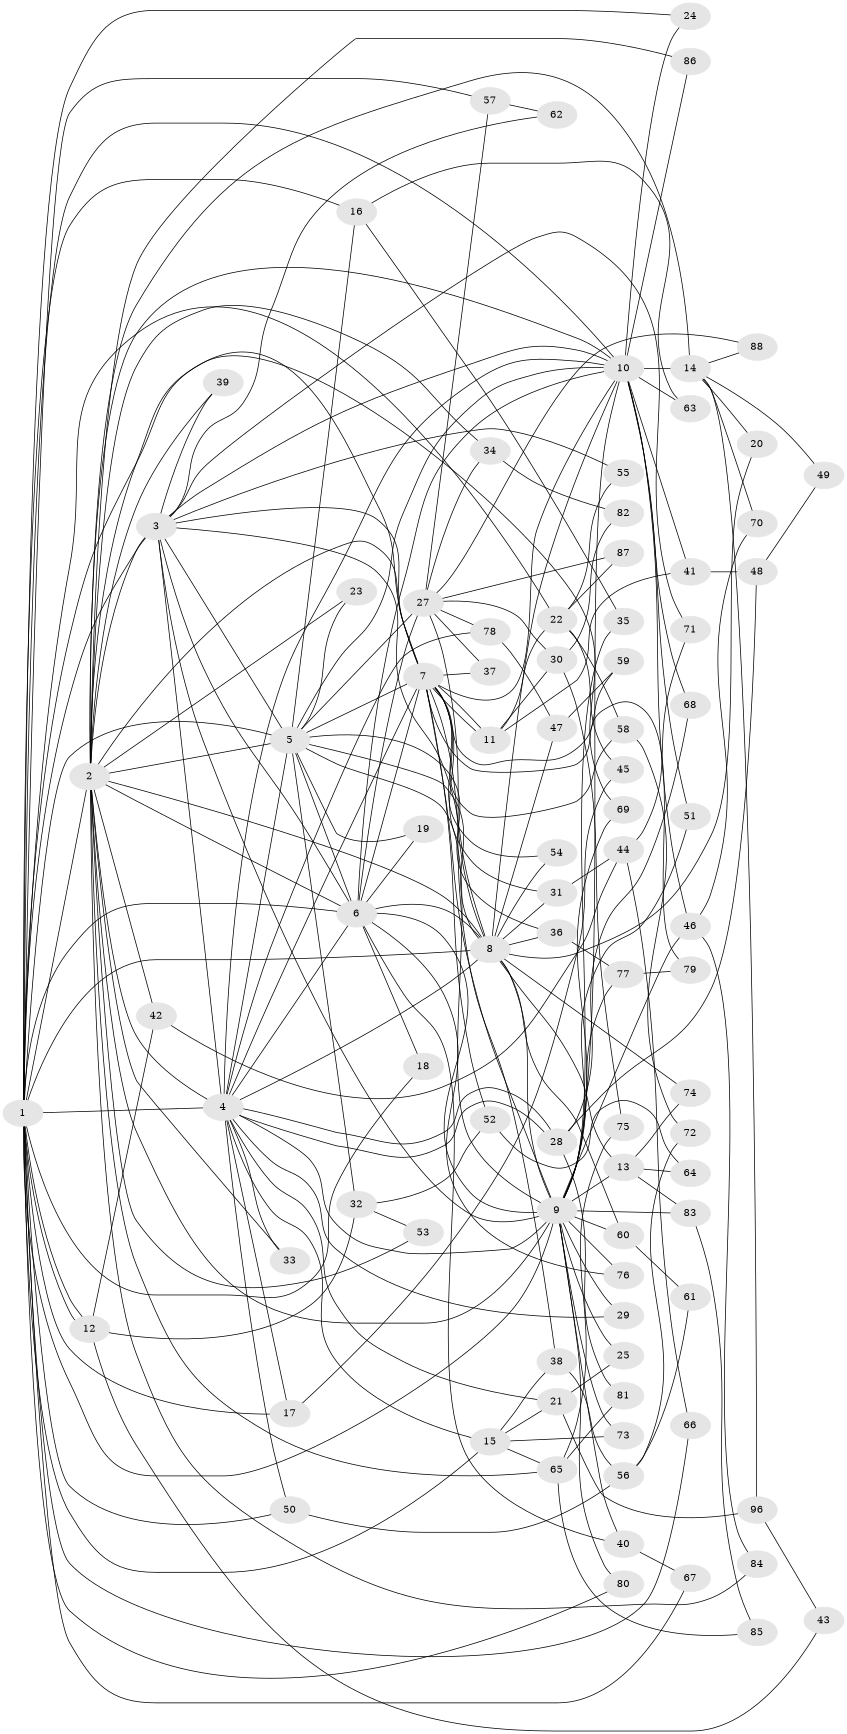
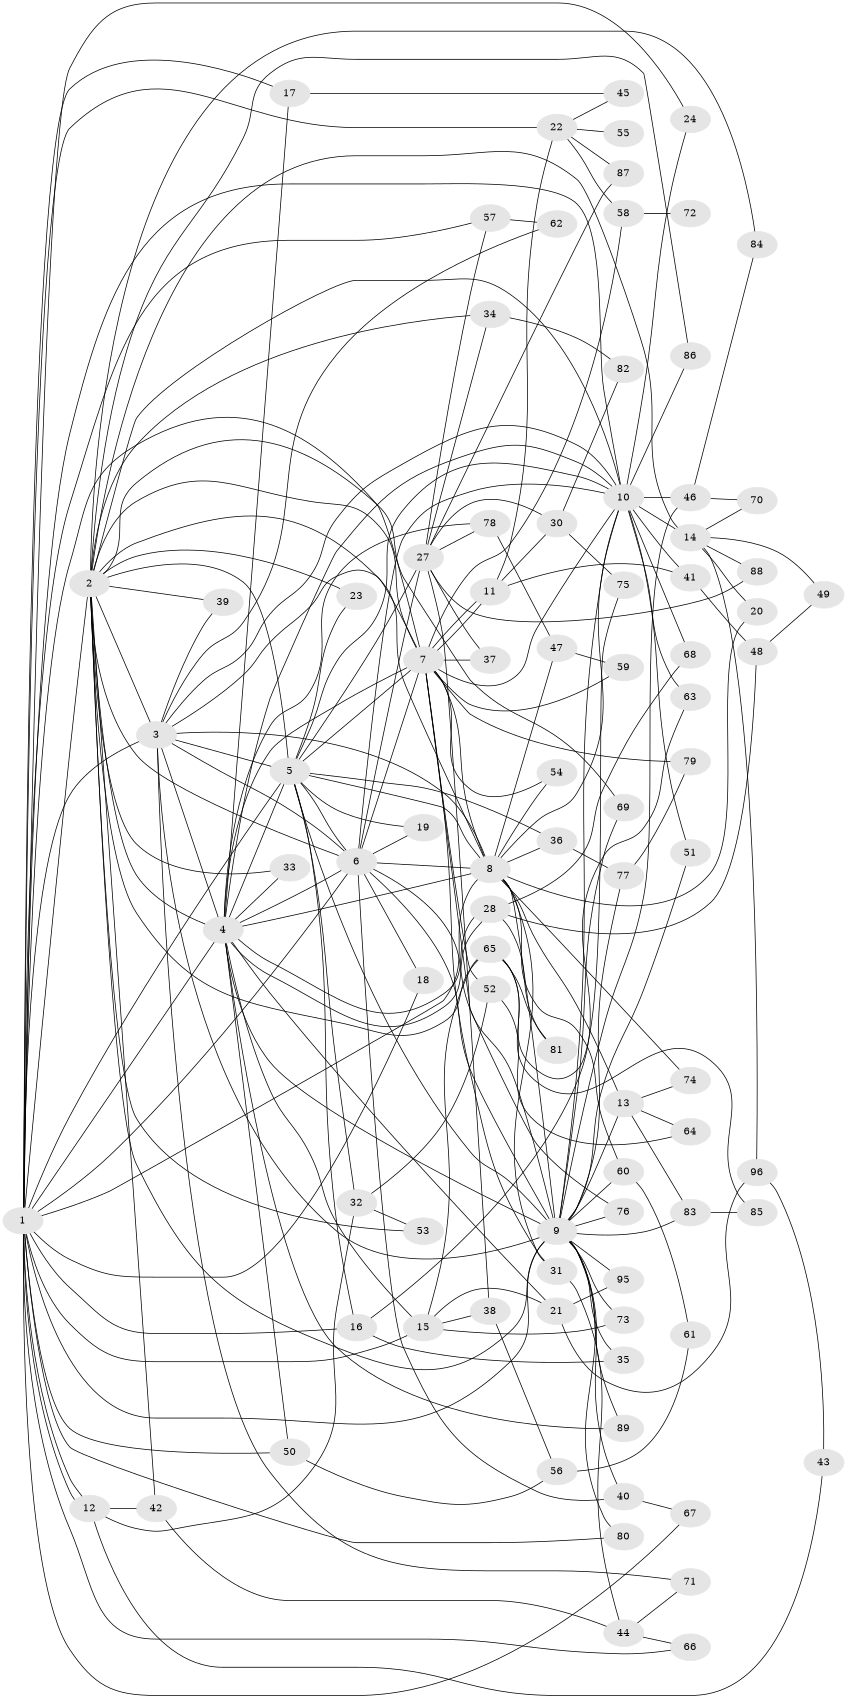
(389, 448) -> none
(657, 1305) -> none
(624, 1316) -> (624, 1428)
(624, 1356) -> (624, 1280)
